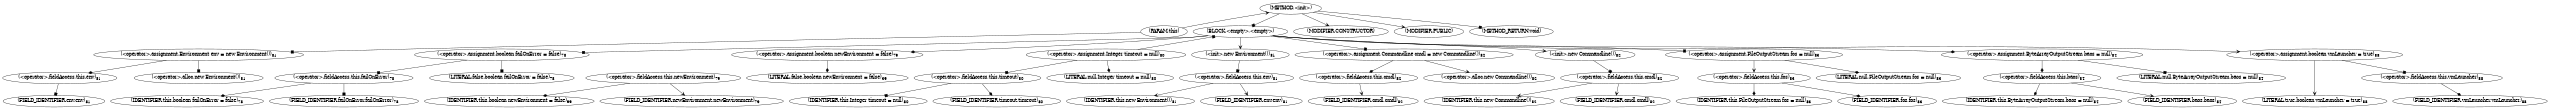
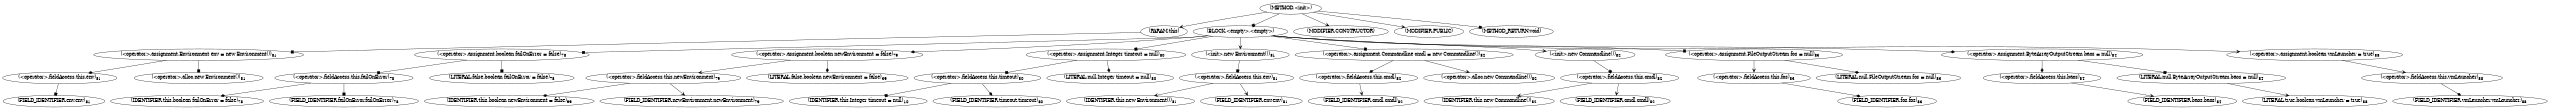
(1224, 20) -> (1225, 19)
(1175, 43) -> (1175, 42)
none -> (746, 66)
(2372, 66) -> (2372, 66)
(2315, 76) -> (2257, 89)
(906, 101) -> (906, 101)
(1754, 101) -> none
(2032, 101) -> none
